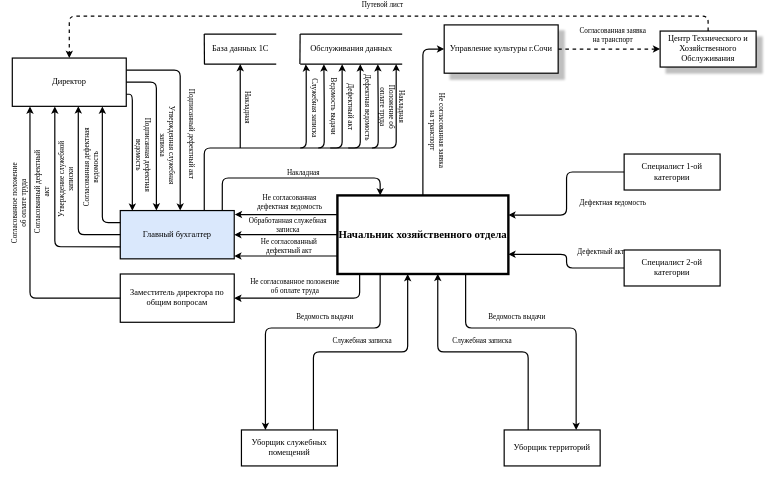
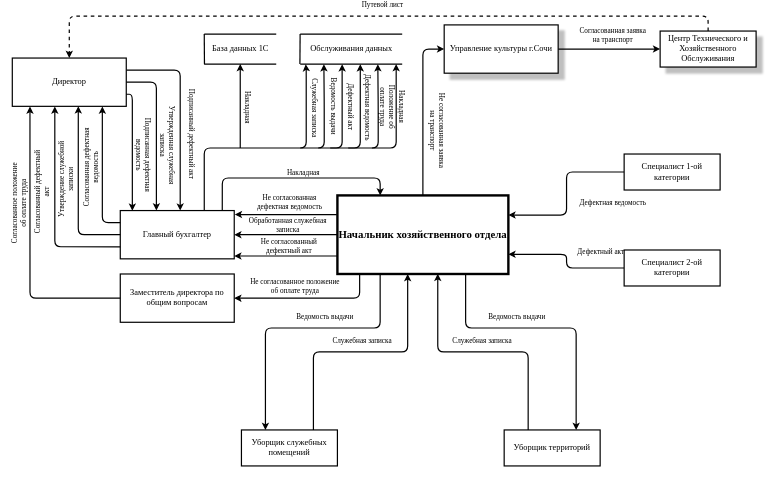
(606, 49) -> (606, 49)
(177, 235) -> (177, 235)
